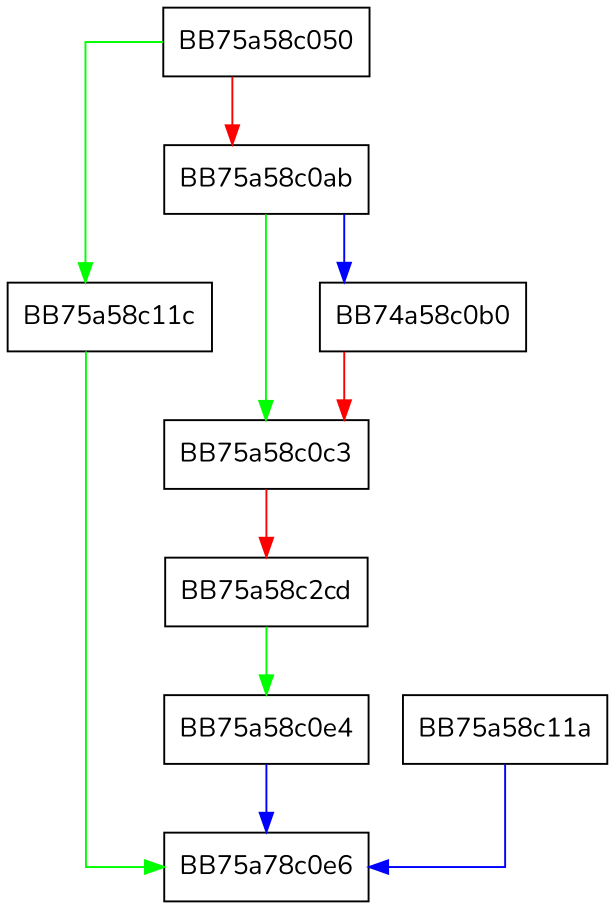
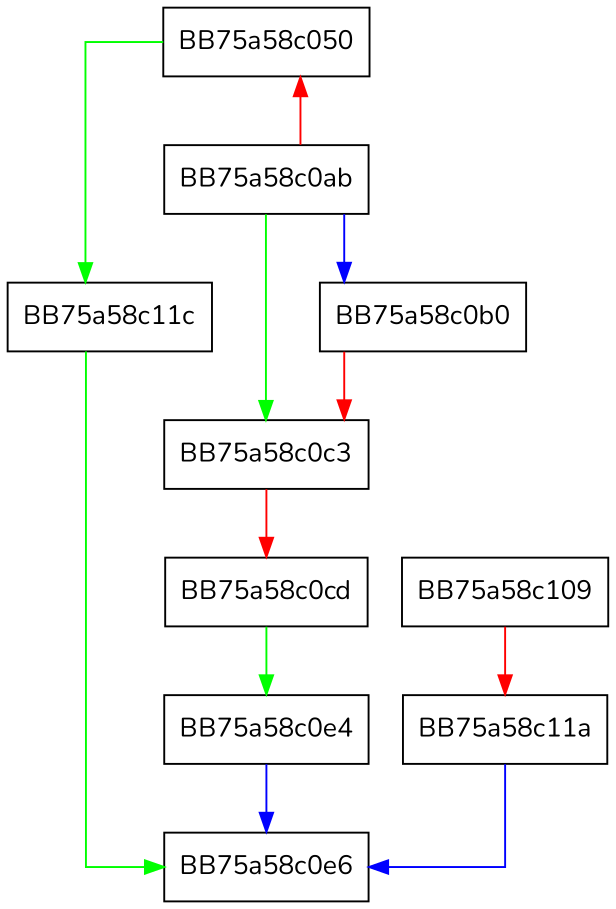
(232, 101) -> (300, 121)
(423, 317) -> (423, 317)
(266, 592) -> (266, 592)
none -> (505, 592)
(266, 867) -> (266, 867)
